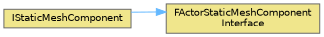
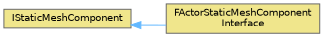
(144, 12) -> (154, 25)
